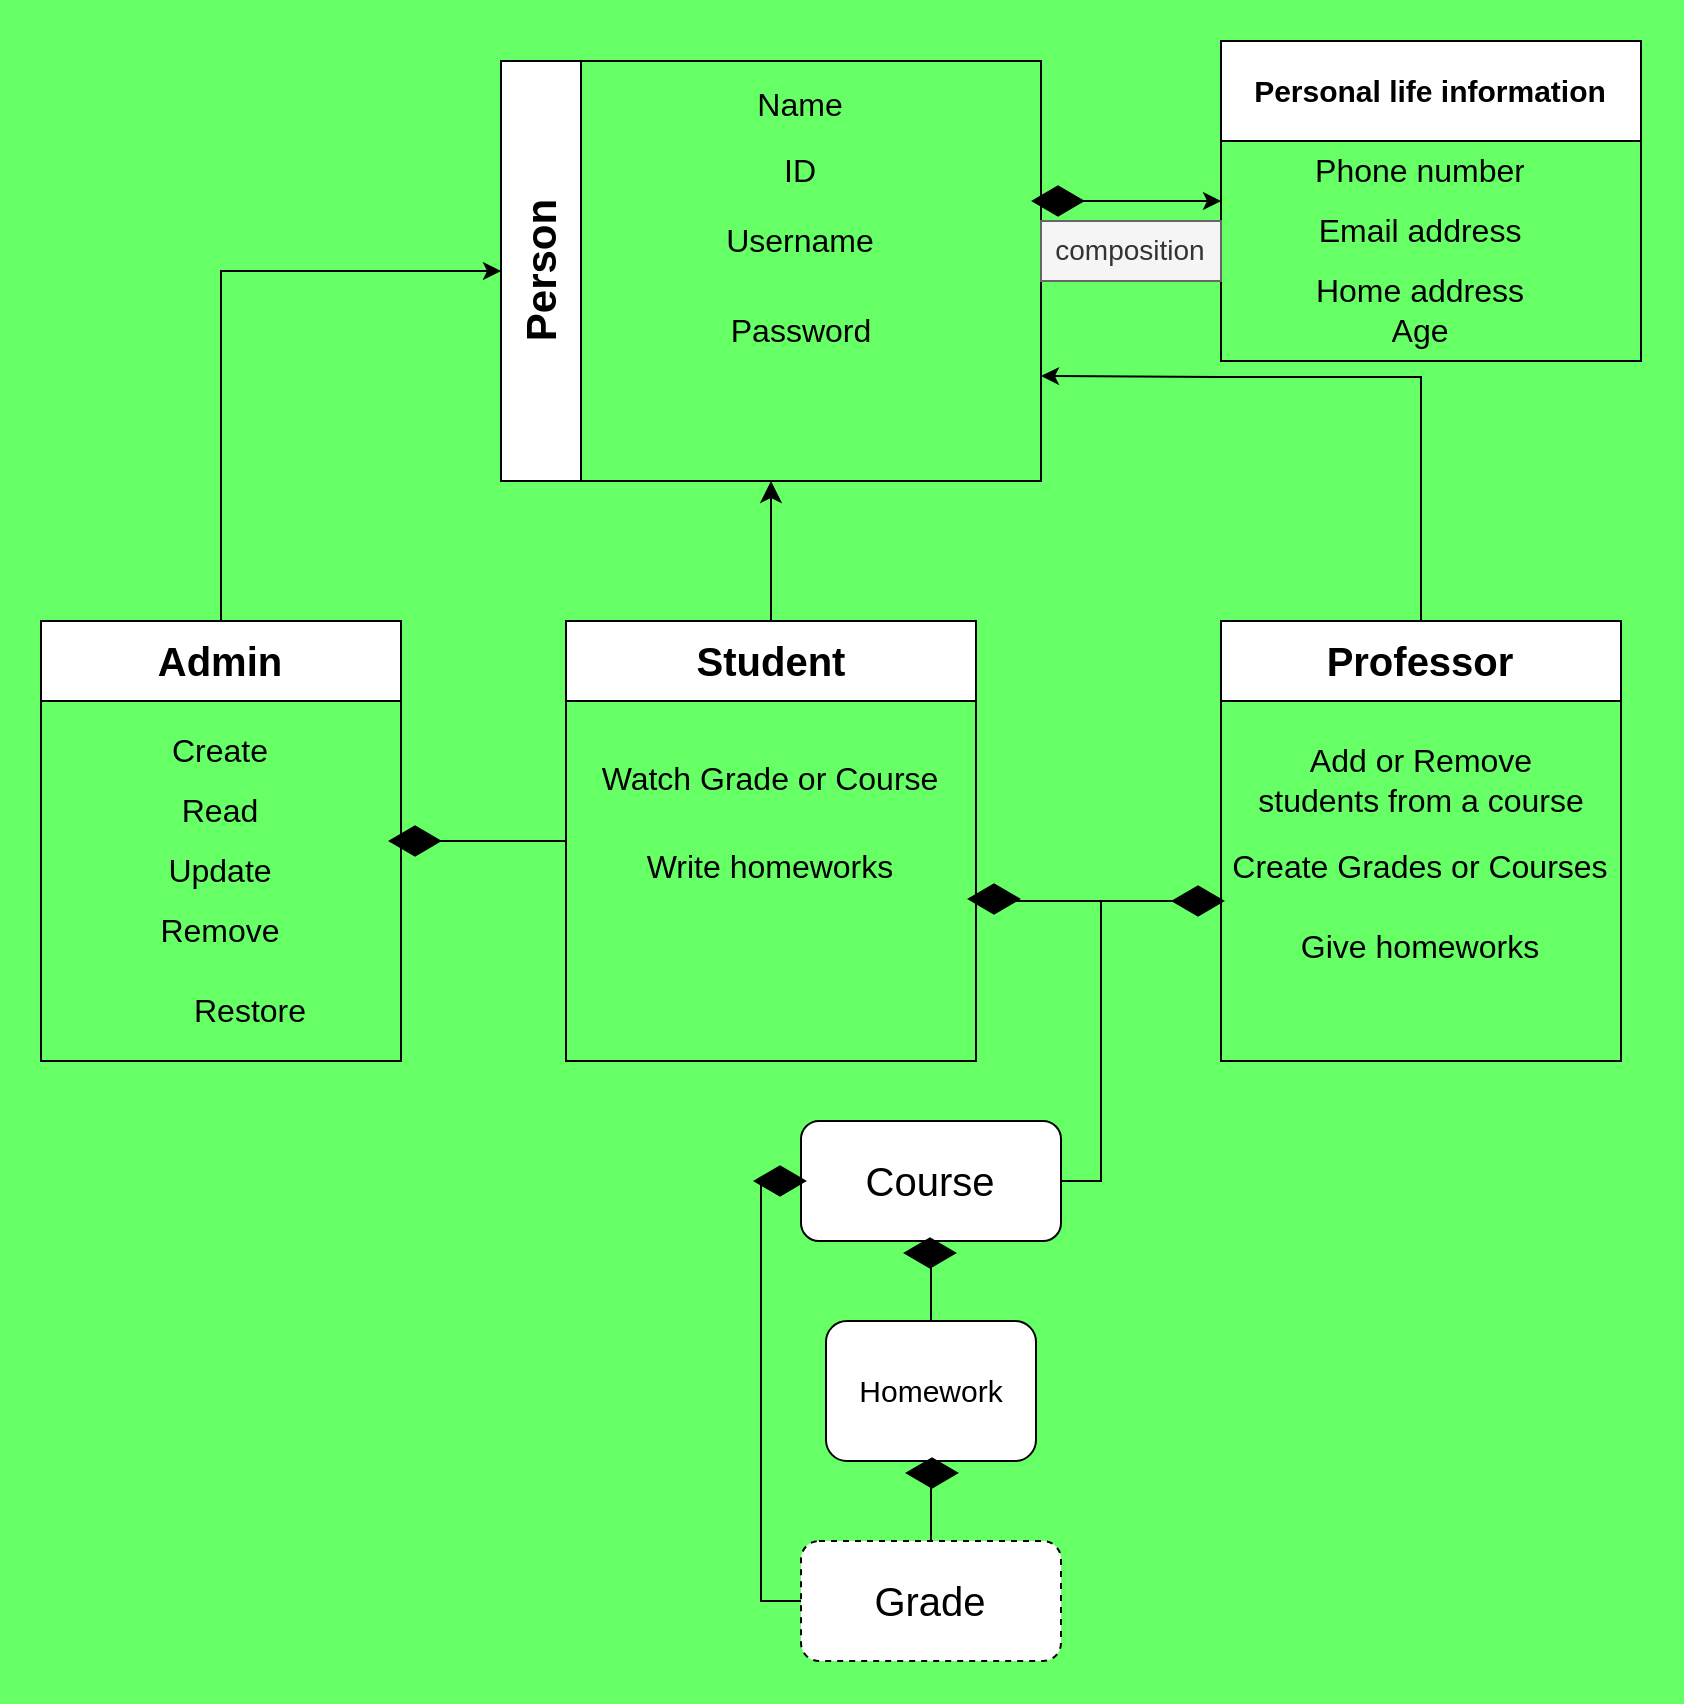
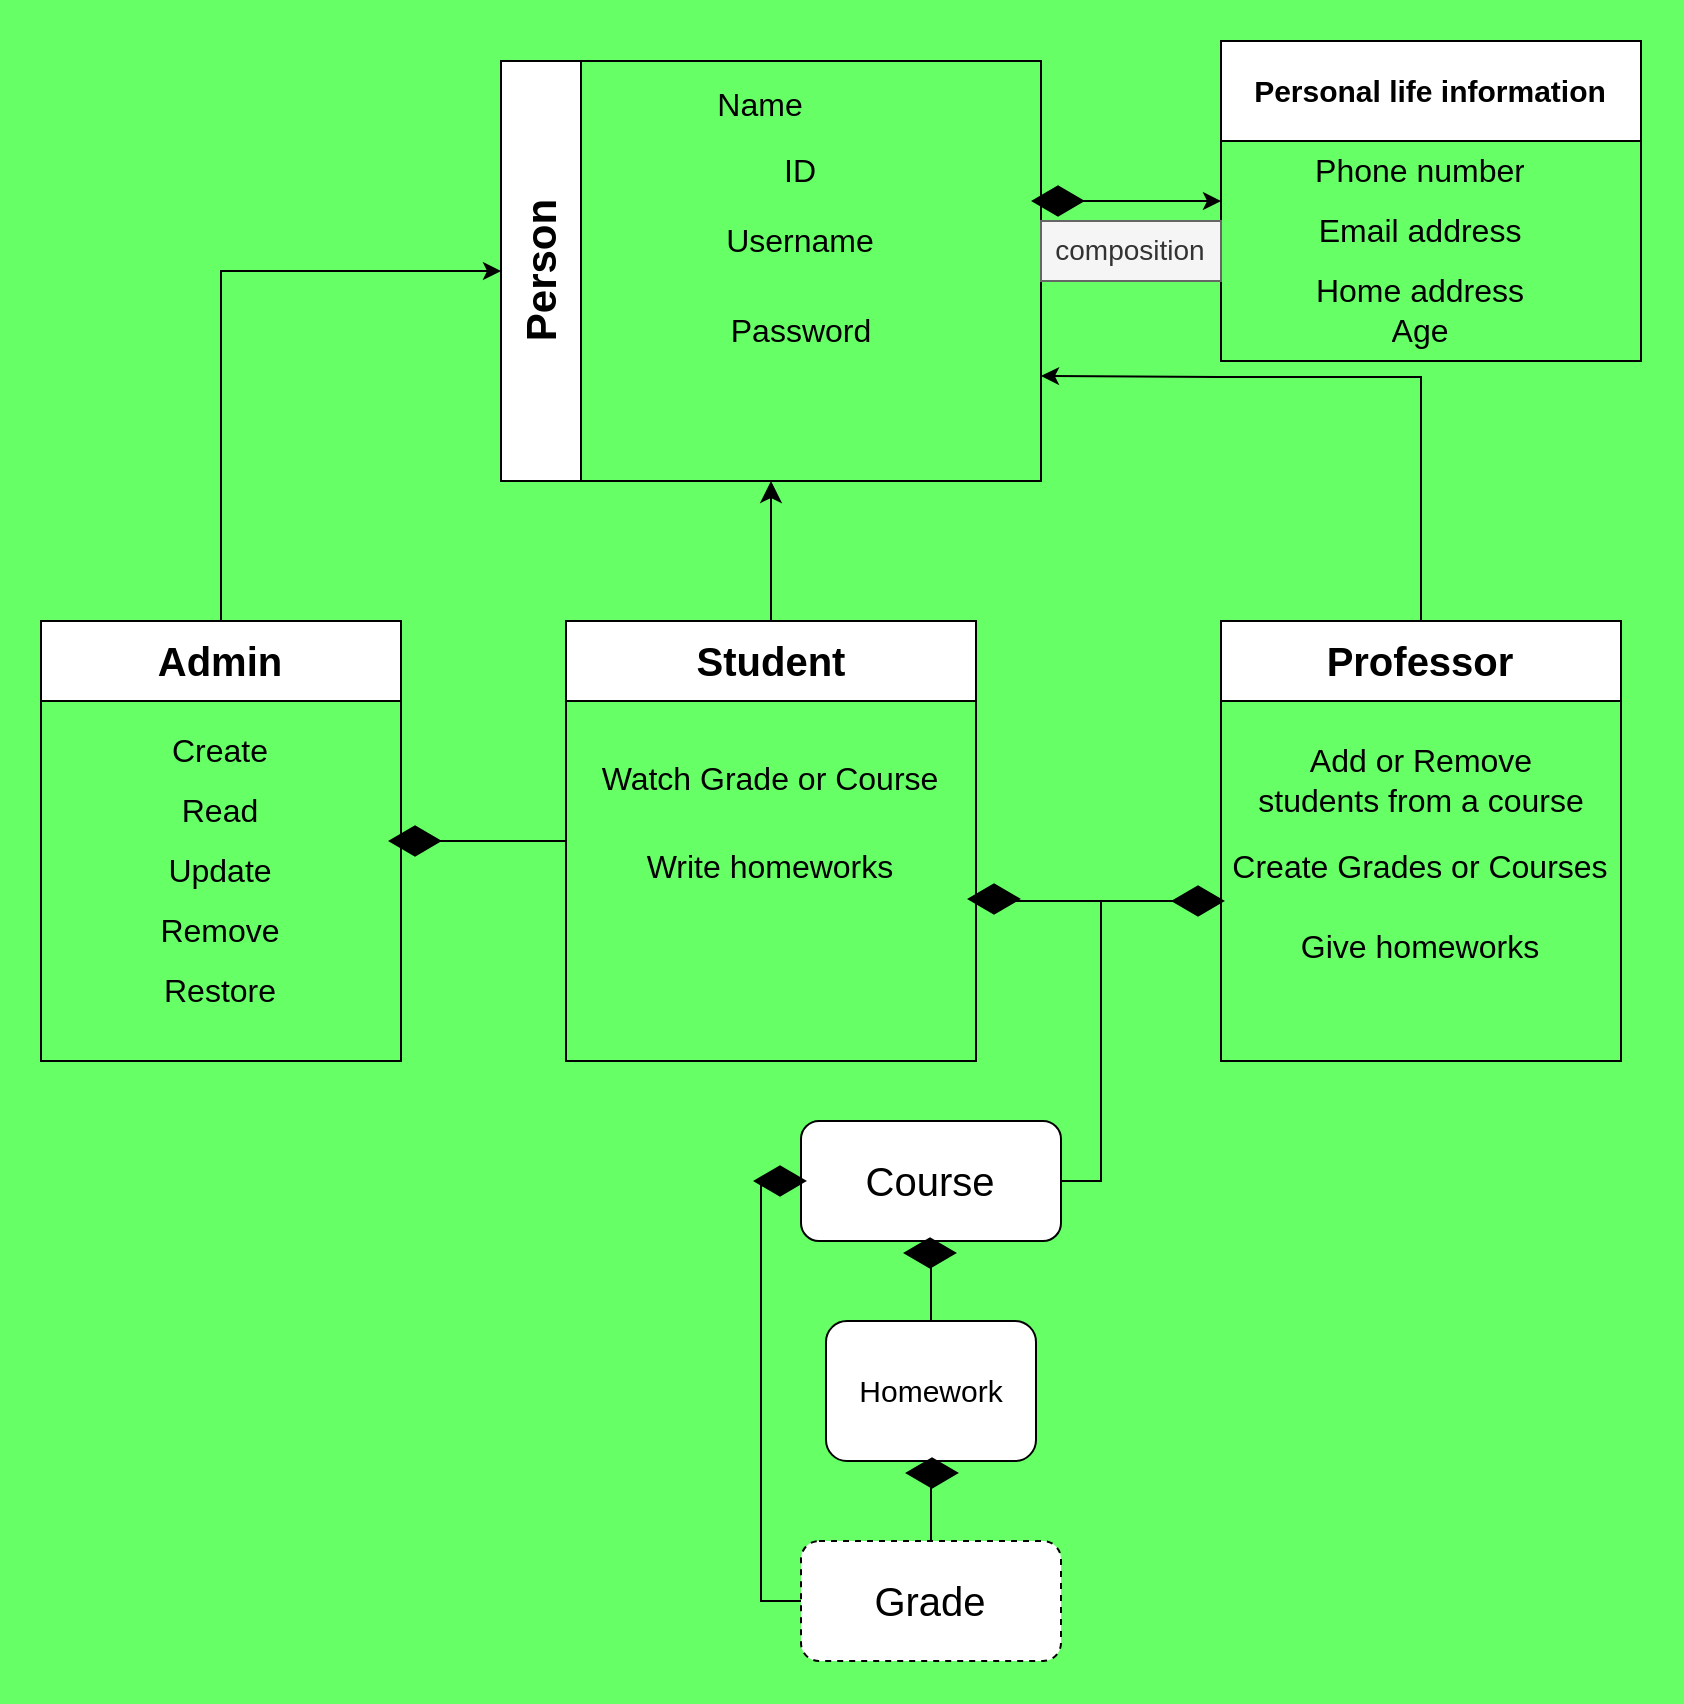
(801, 101) -> (761, 101)
(251, 1011) -> (221, 991)
